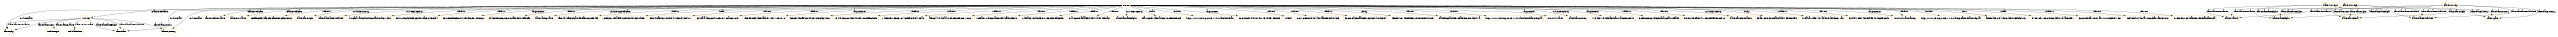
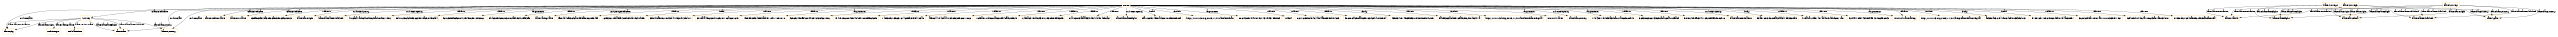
(1964, 12) -> (1965, 12)
